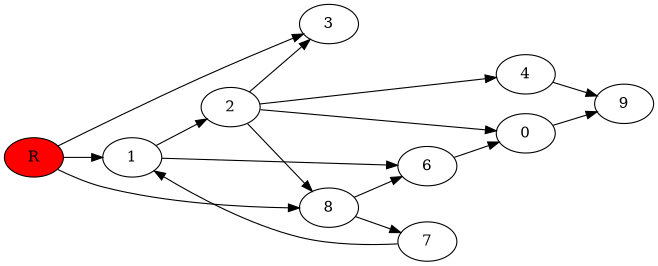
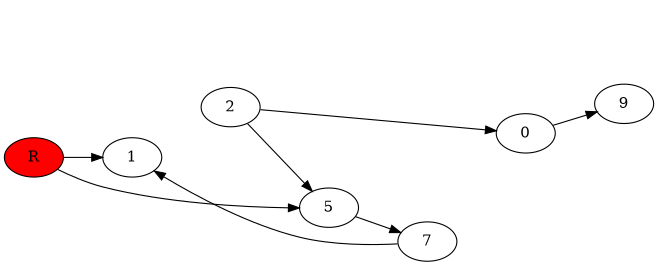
(329, 24) -> none
(526, 74) -> none
(177, 135) -> none
(427, 166) -> none
(329, 208) -> (329, 208)
